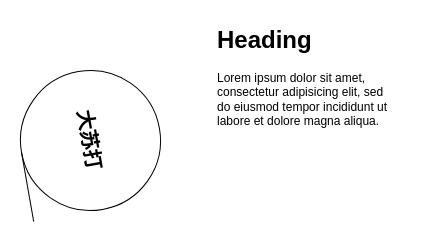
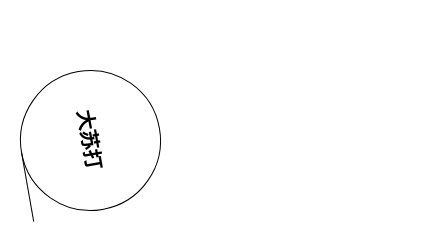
(308, 81) -> none
